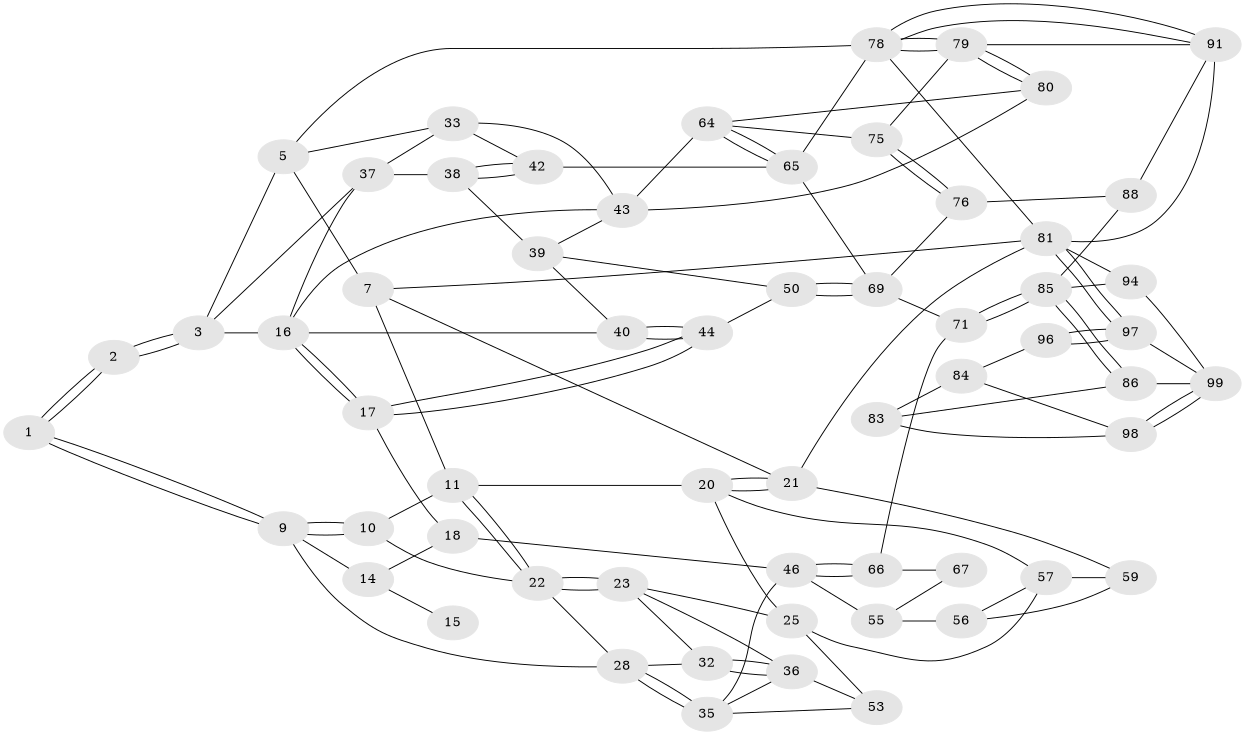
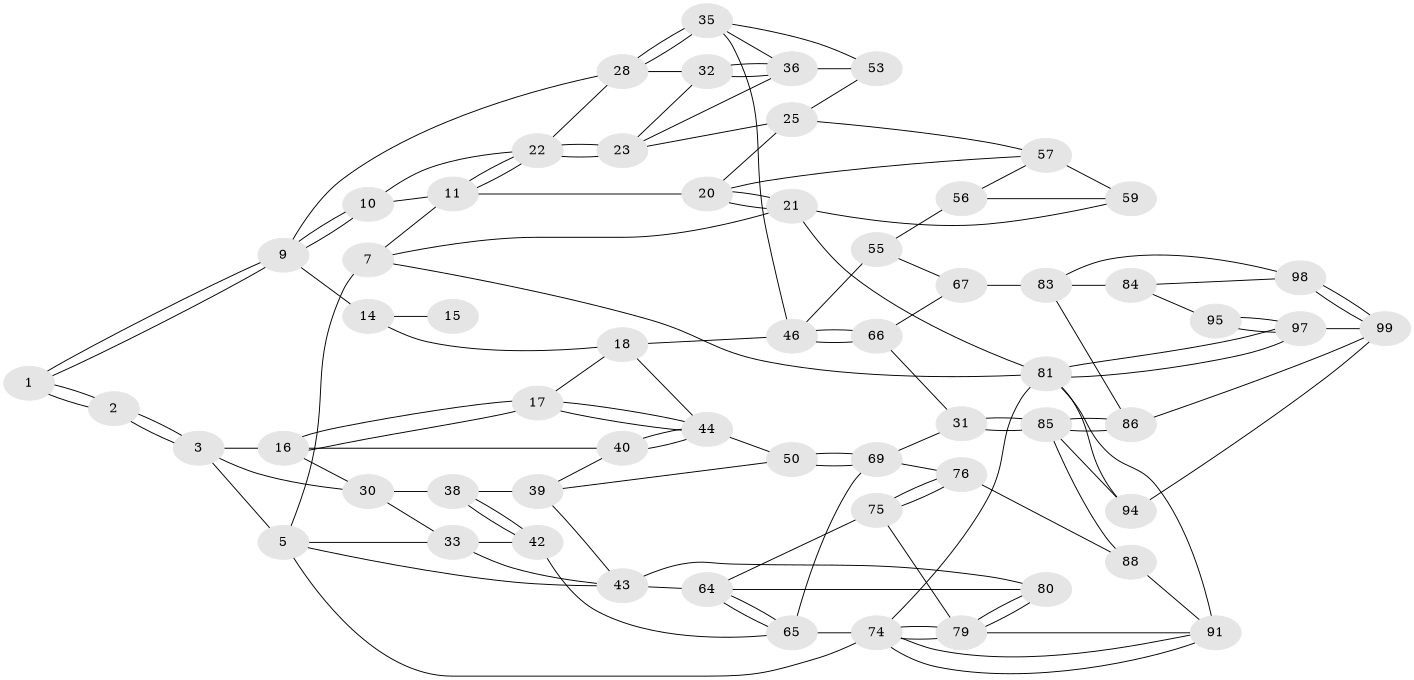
(877, 45) -> (877, 633)
(368, 175) -> (368, 492)
(431, 229) -> (451, 574)
none -> (1004, 285)
(961, 325) -> (961, 424)
(1046, 340) -> (1216, 321)
none -> (665, 387)
